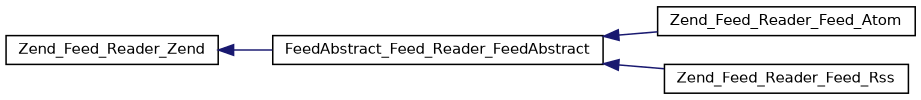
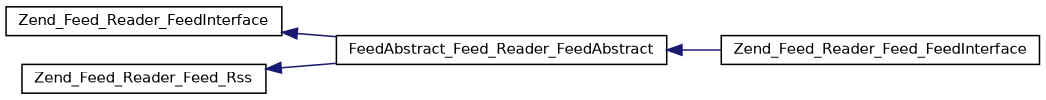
(786, 21) -> (880, 50)
(112, 50) -> (144, 21)
(641, 67) -> (309, 66)
